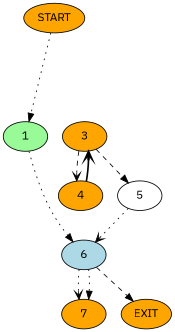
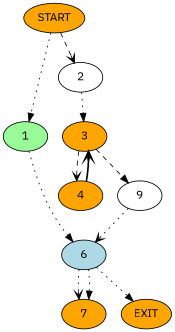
none -> (81, 77)
(140, 196) -> (140, 196)
(112, 281) -> (112, 281)
